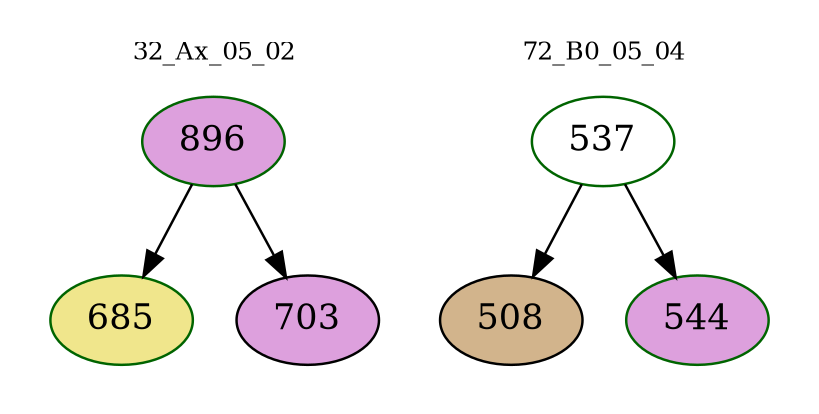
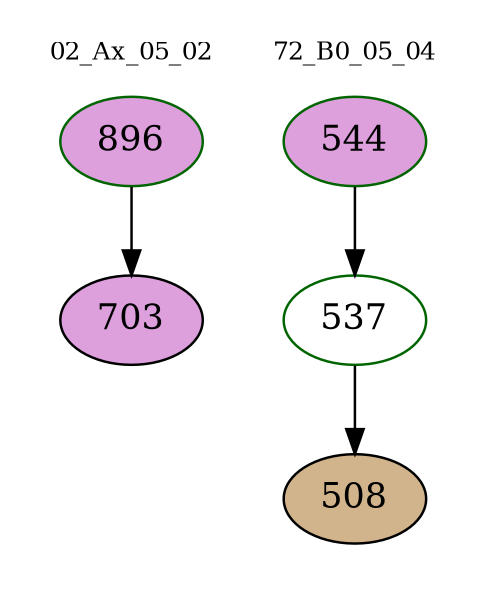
(215, 53) -> (132, 53)
(644, 220) -> (355, 219)
(122, 320) -> none
